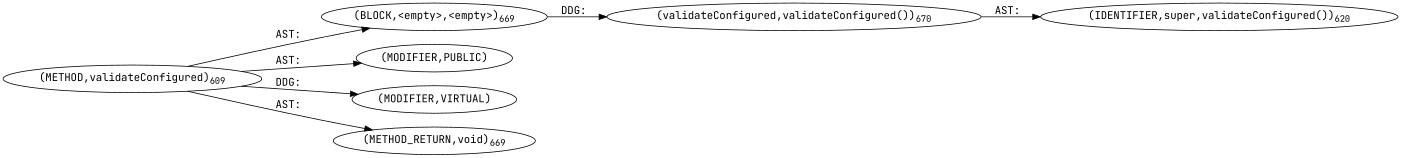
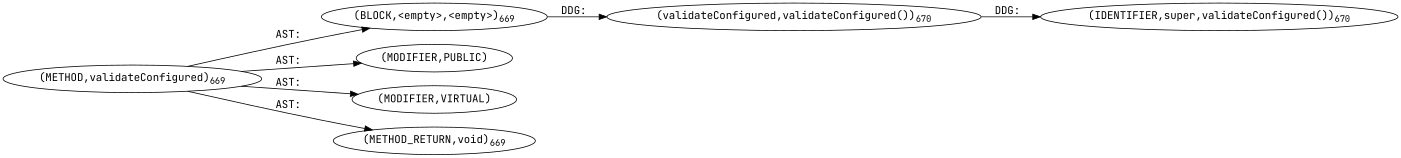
(1011, 11) -> (1011, 11)
(1343, 16) -> (1343, 16)
(218, 78) -> (218, 78)
(292, 83) -> (292, 83)
